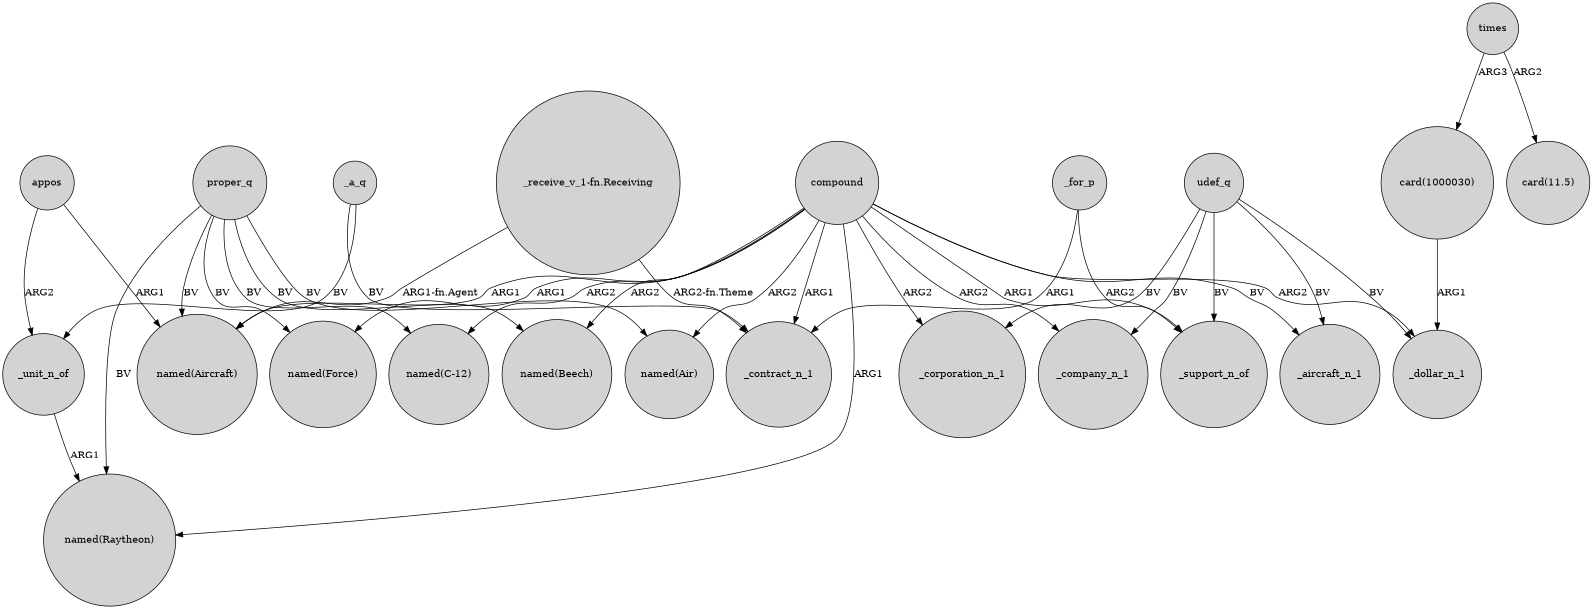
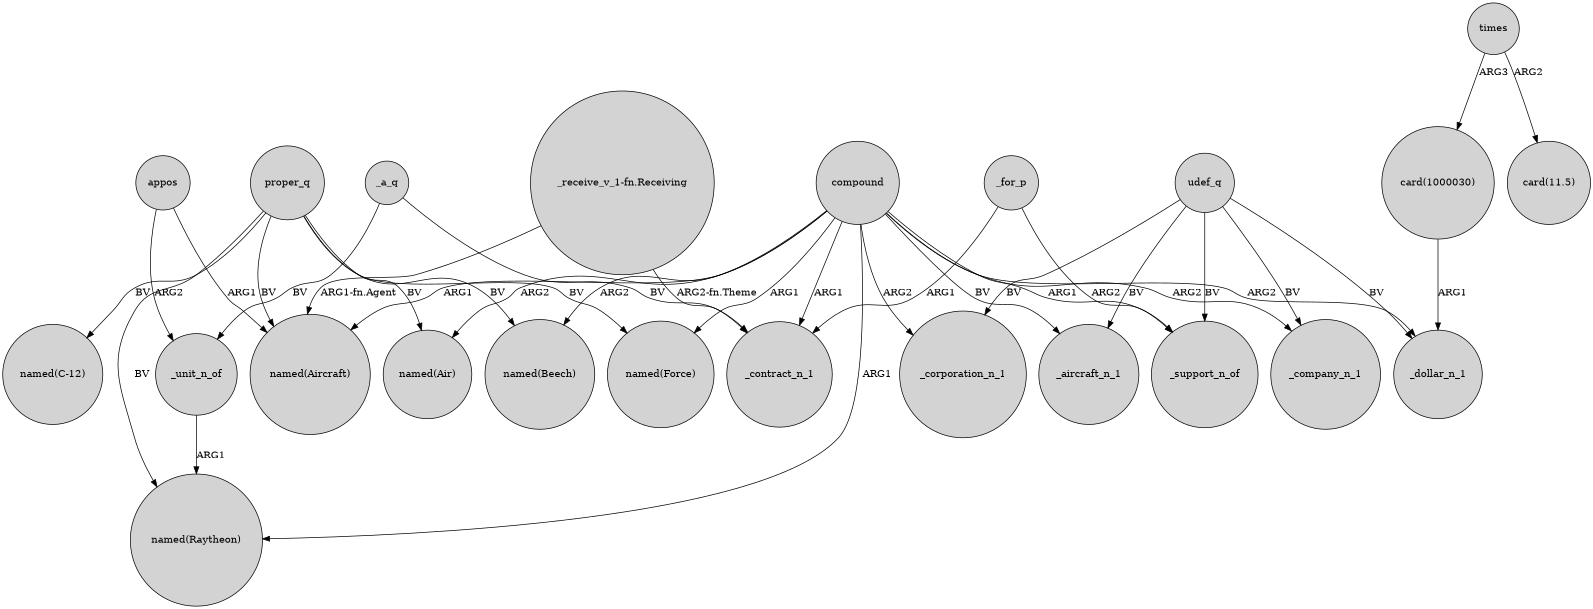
(589, 287) -> none
